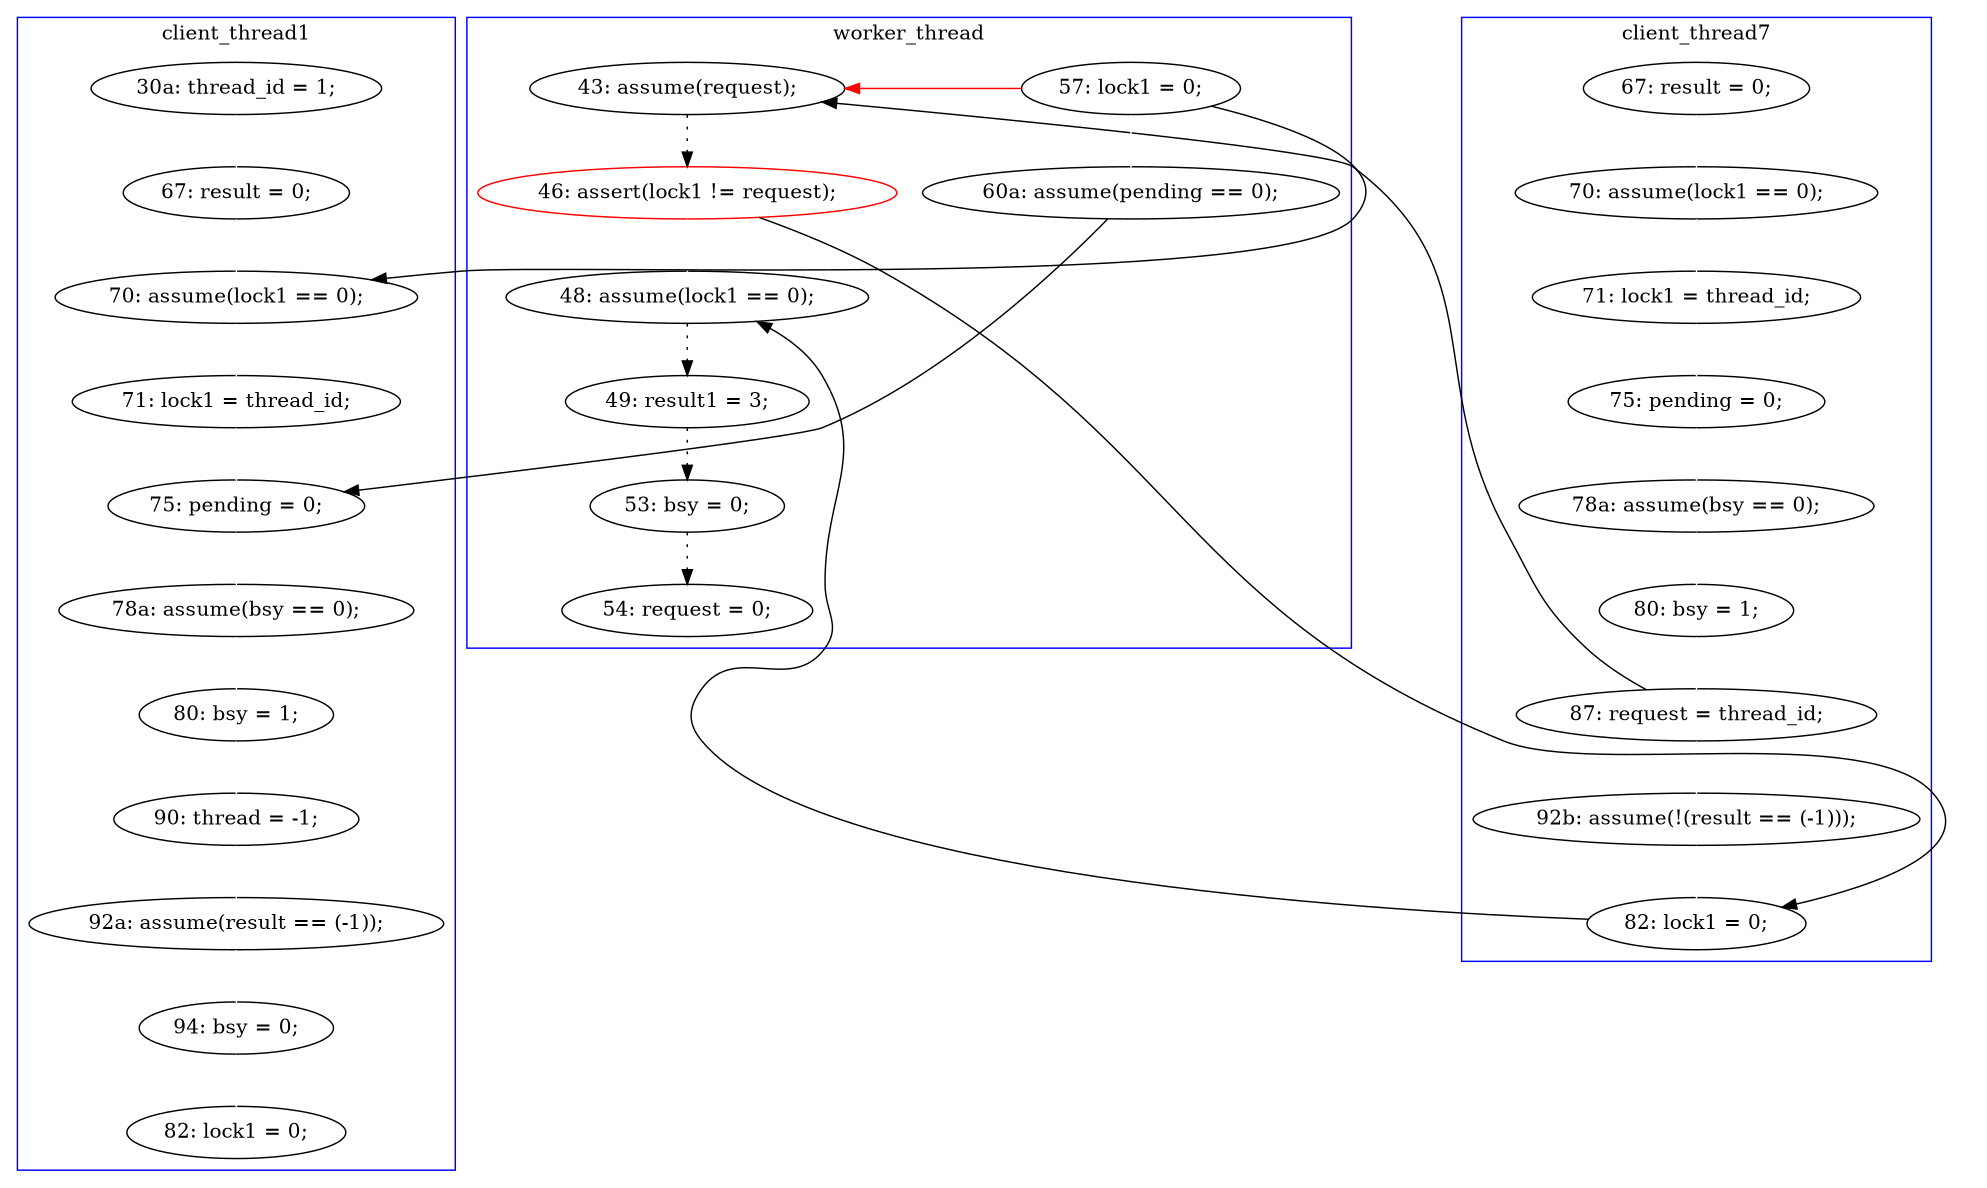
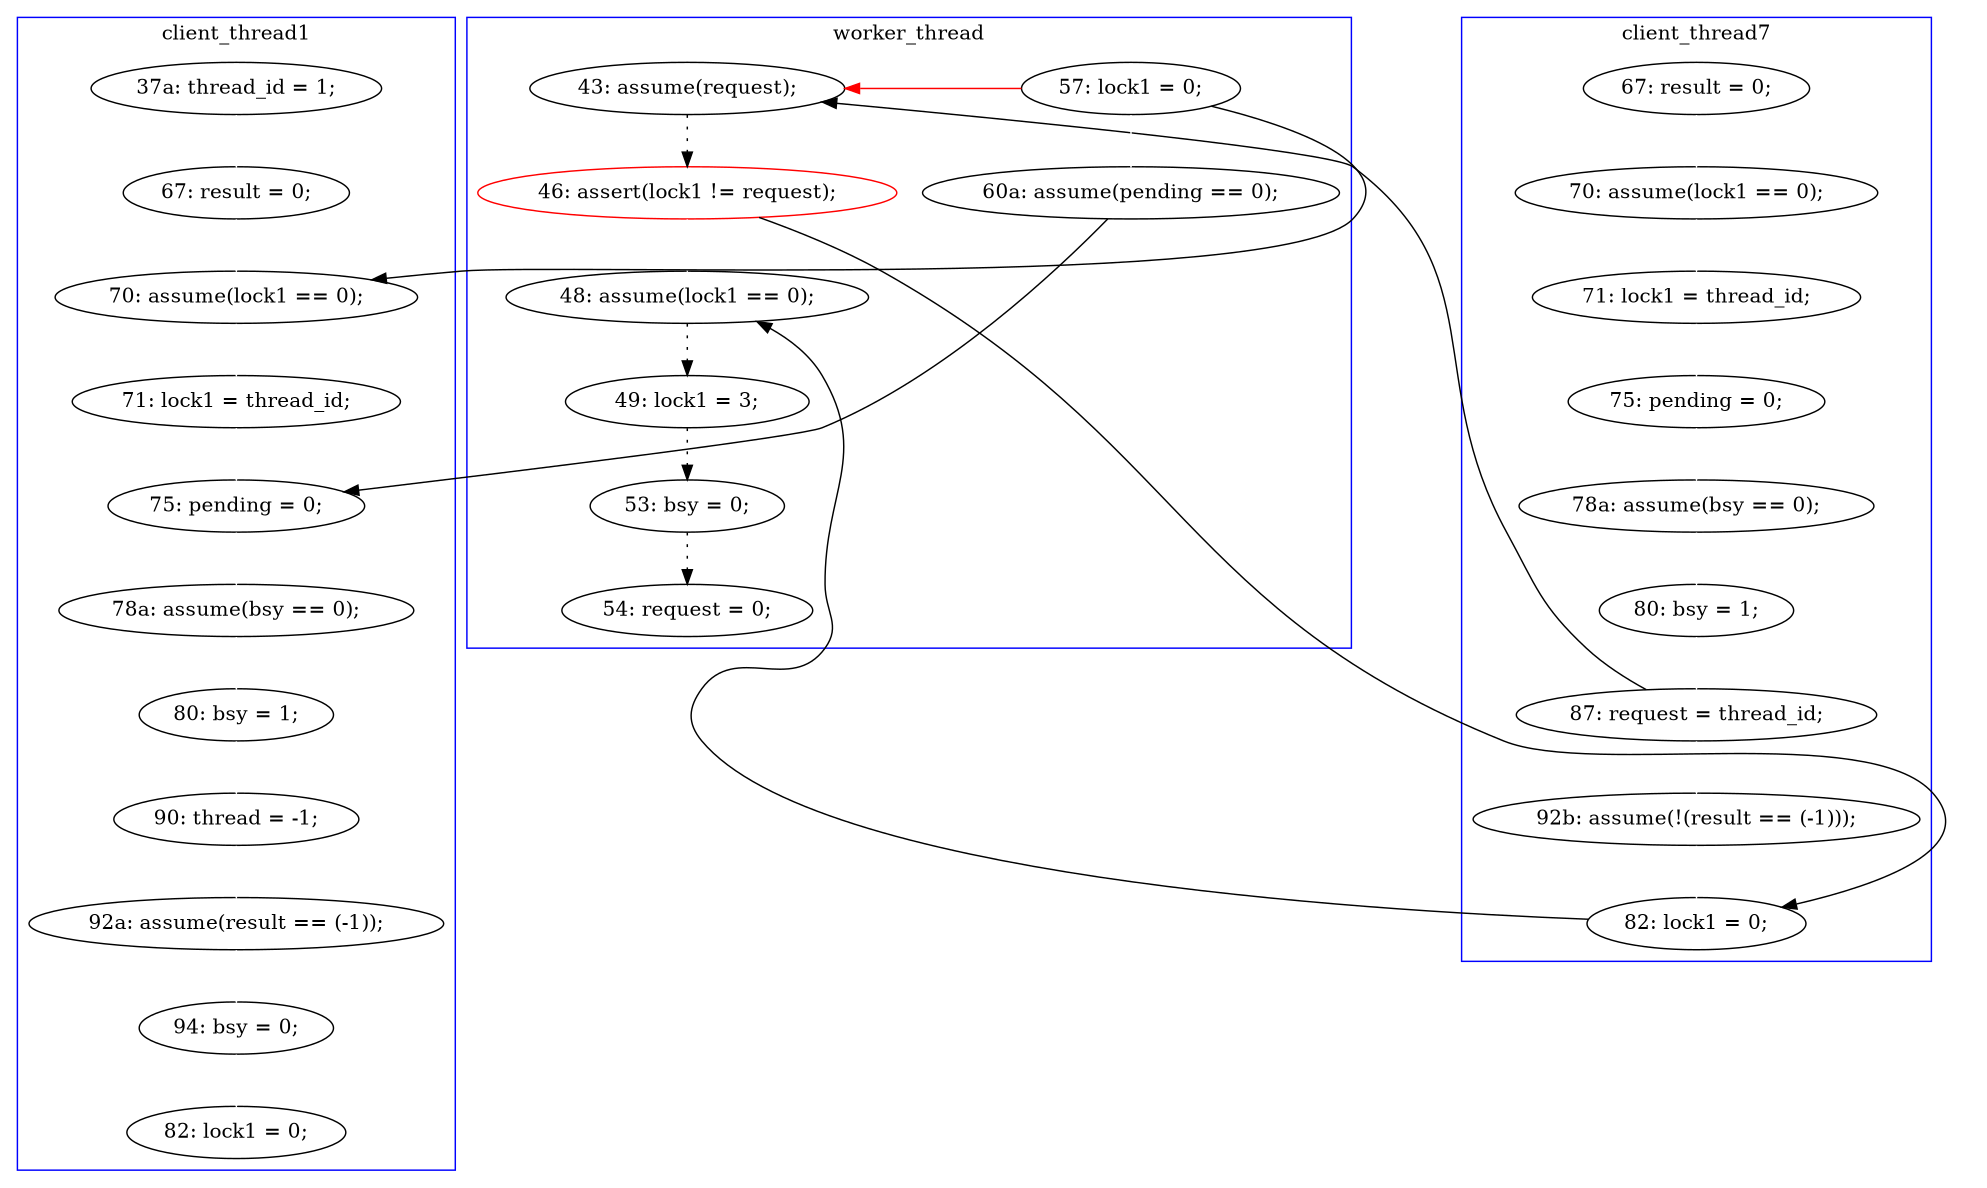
(236, 88) -> (236, 88)
(687, 402) -> (687, 402)
